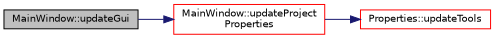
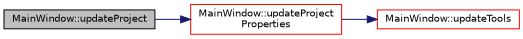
(71, 19) -> (79, 19)
(426, 19) -> (448, 19)
